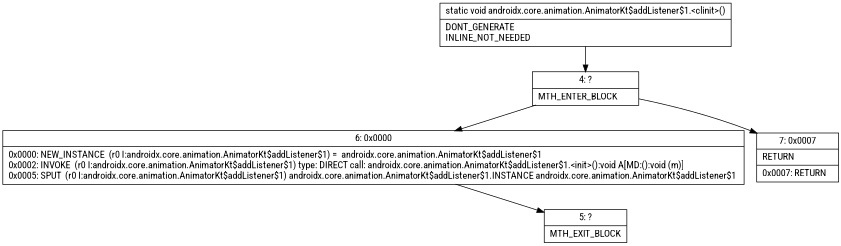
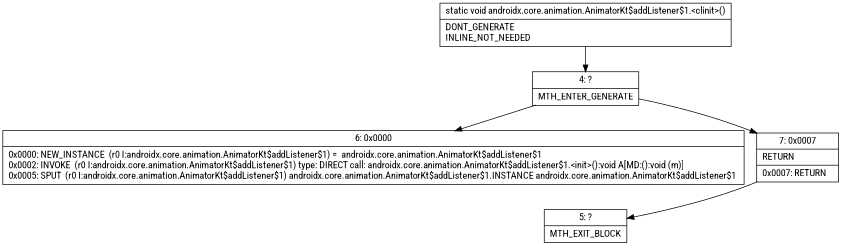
(578, 97) -> (586, 97)
(496, 197) -> (696, 202)
